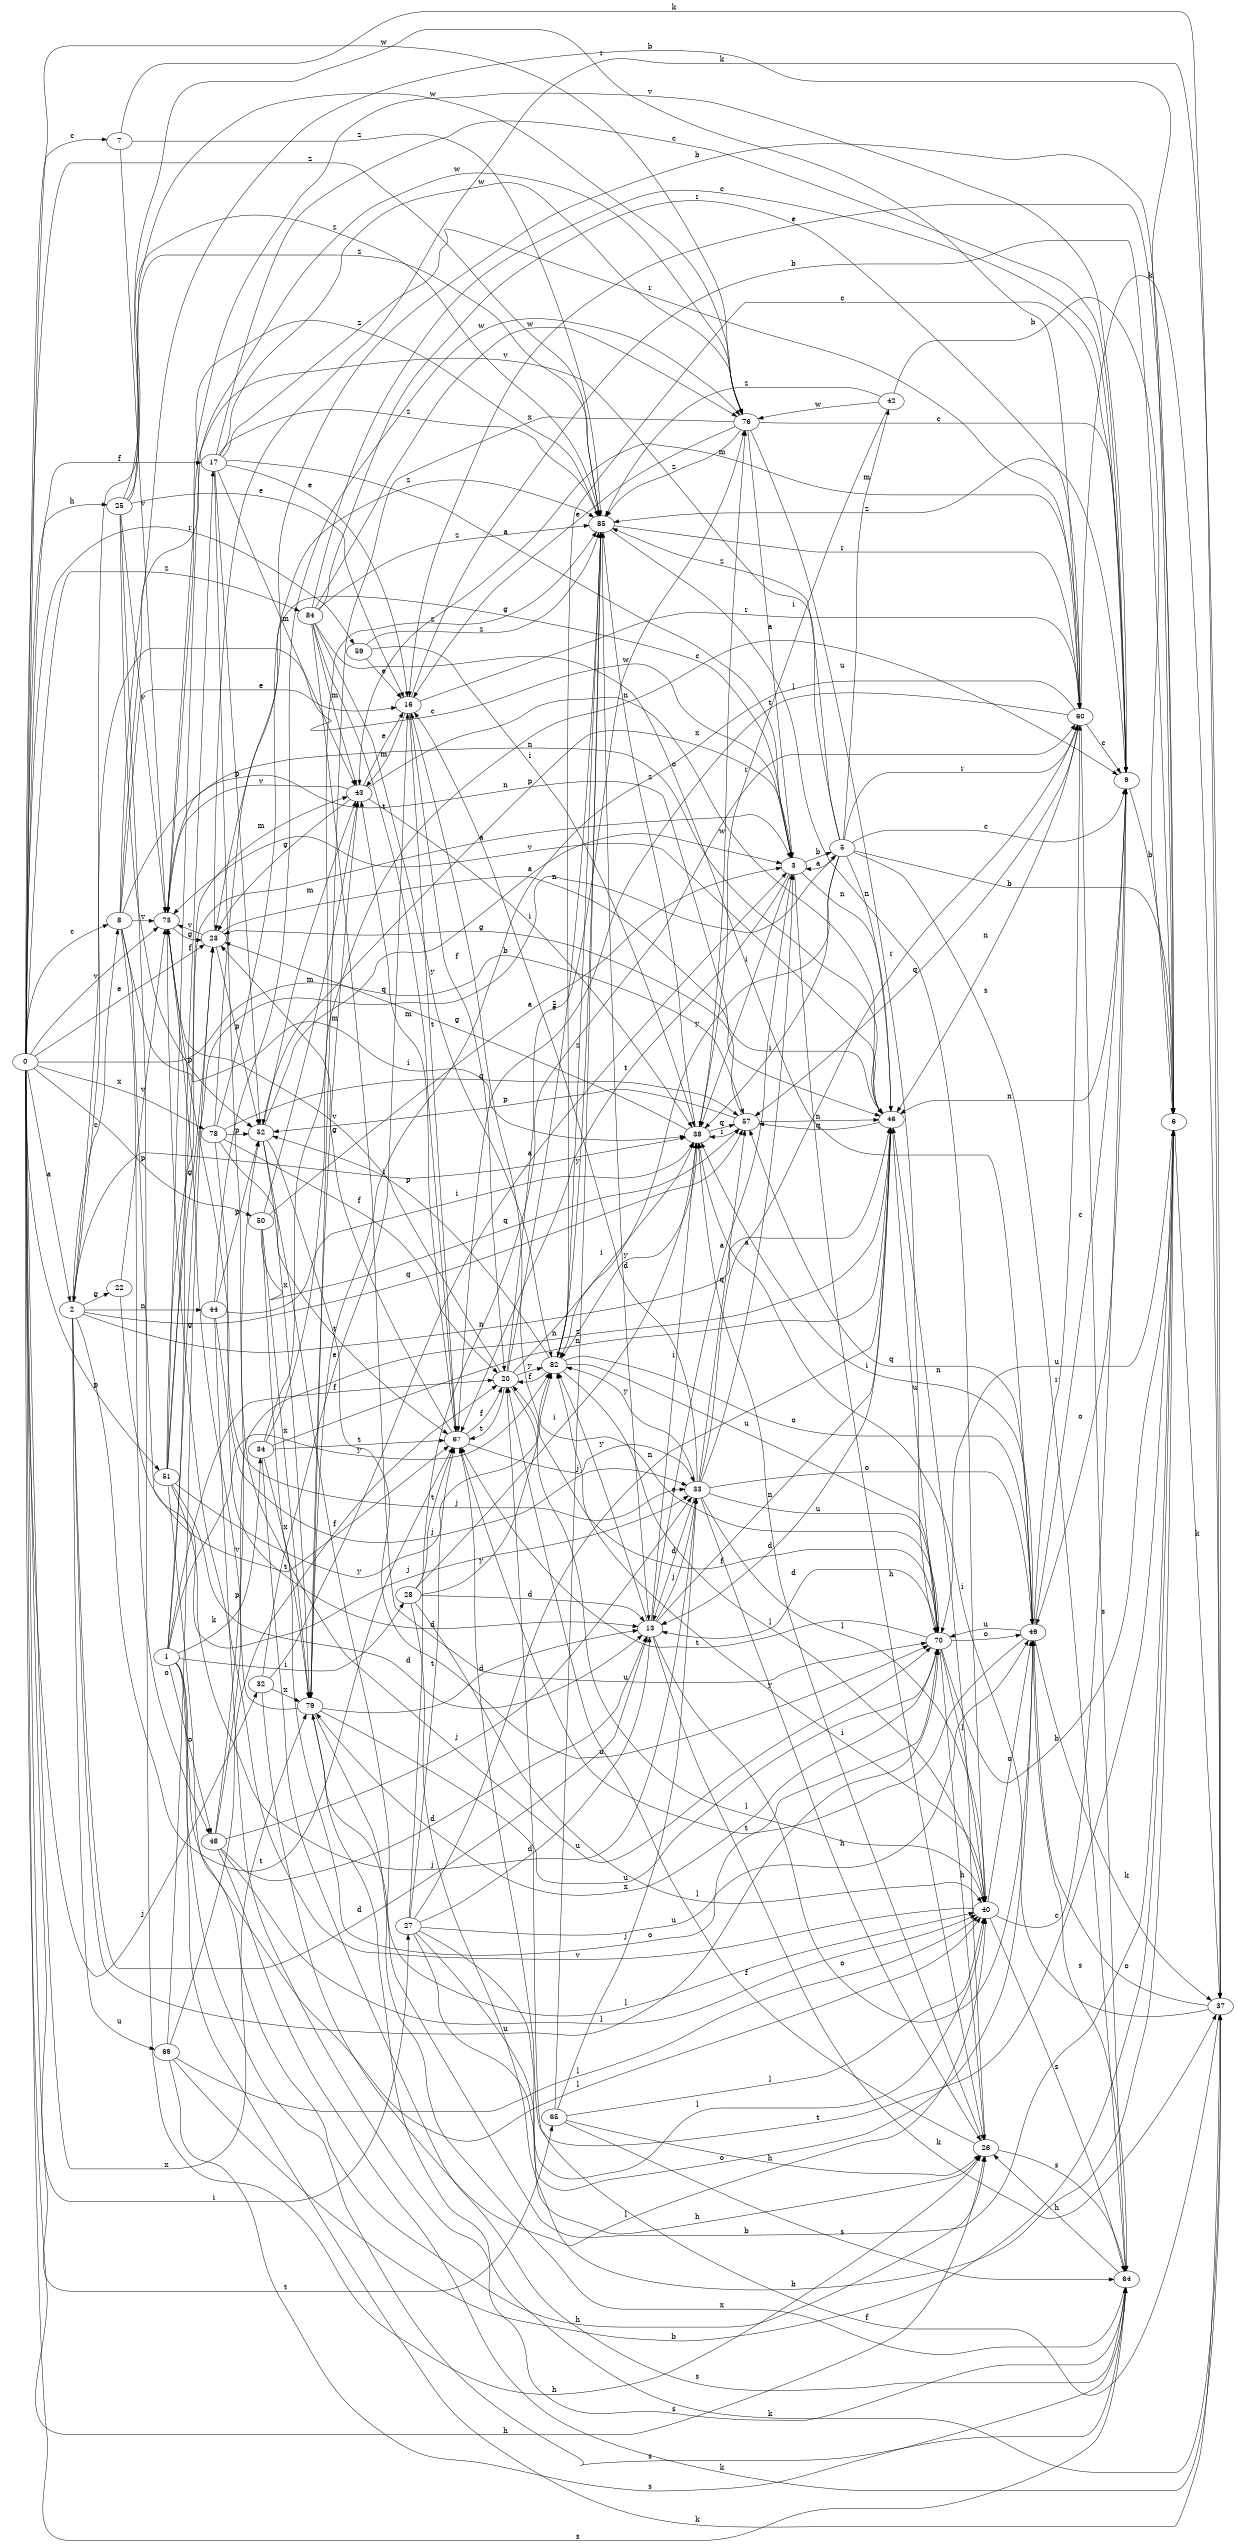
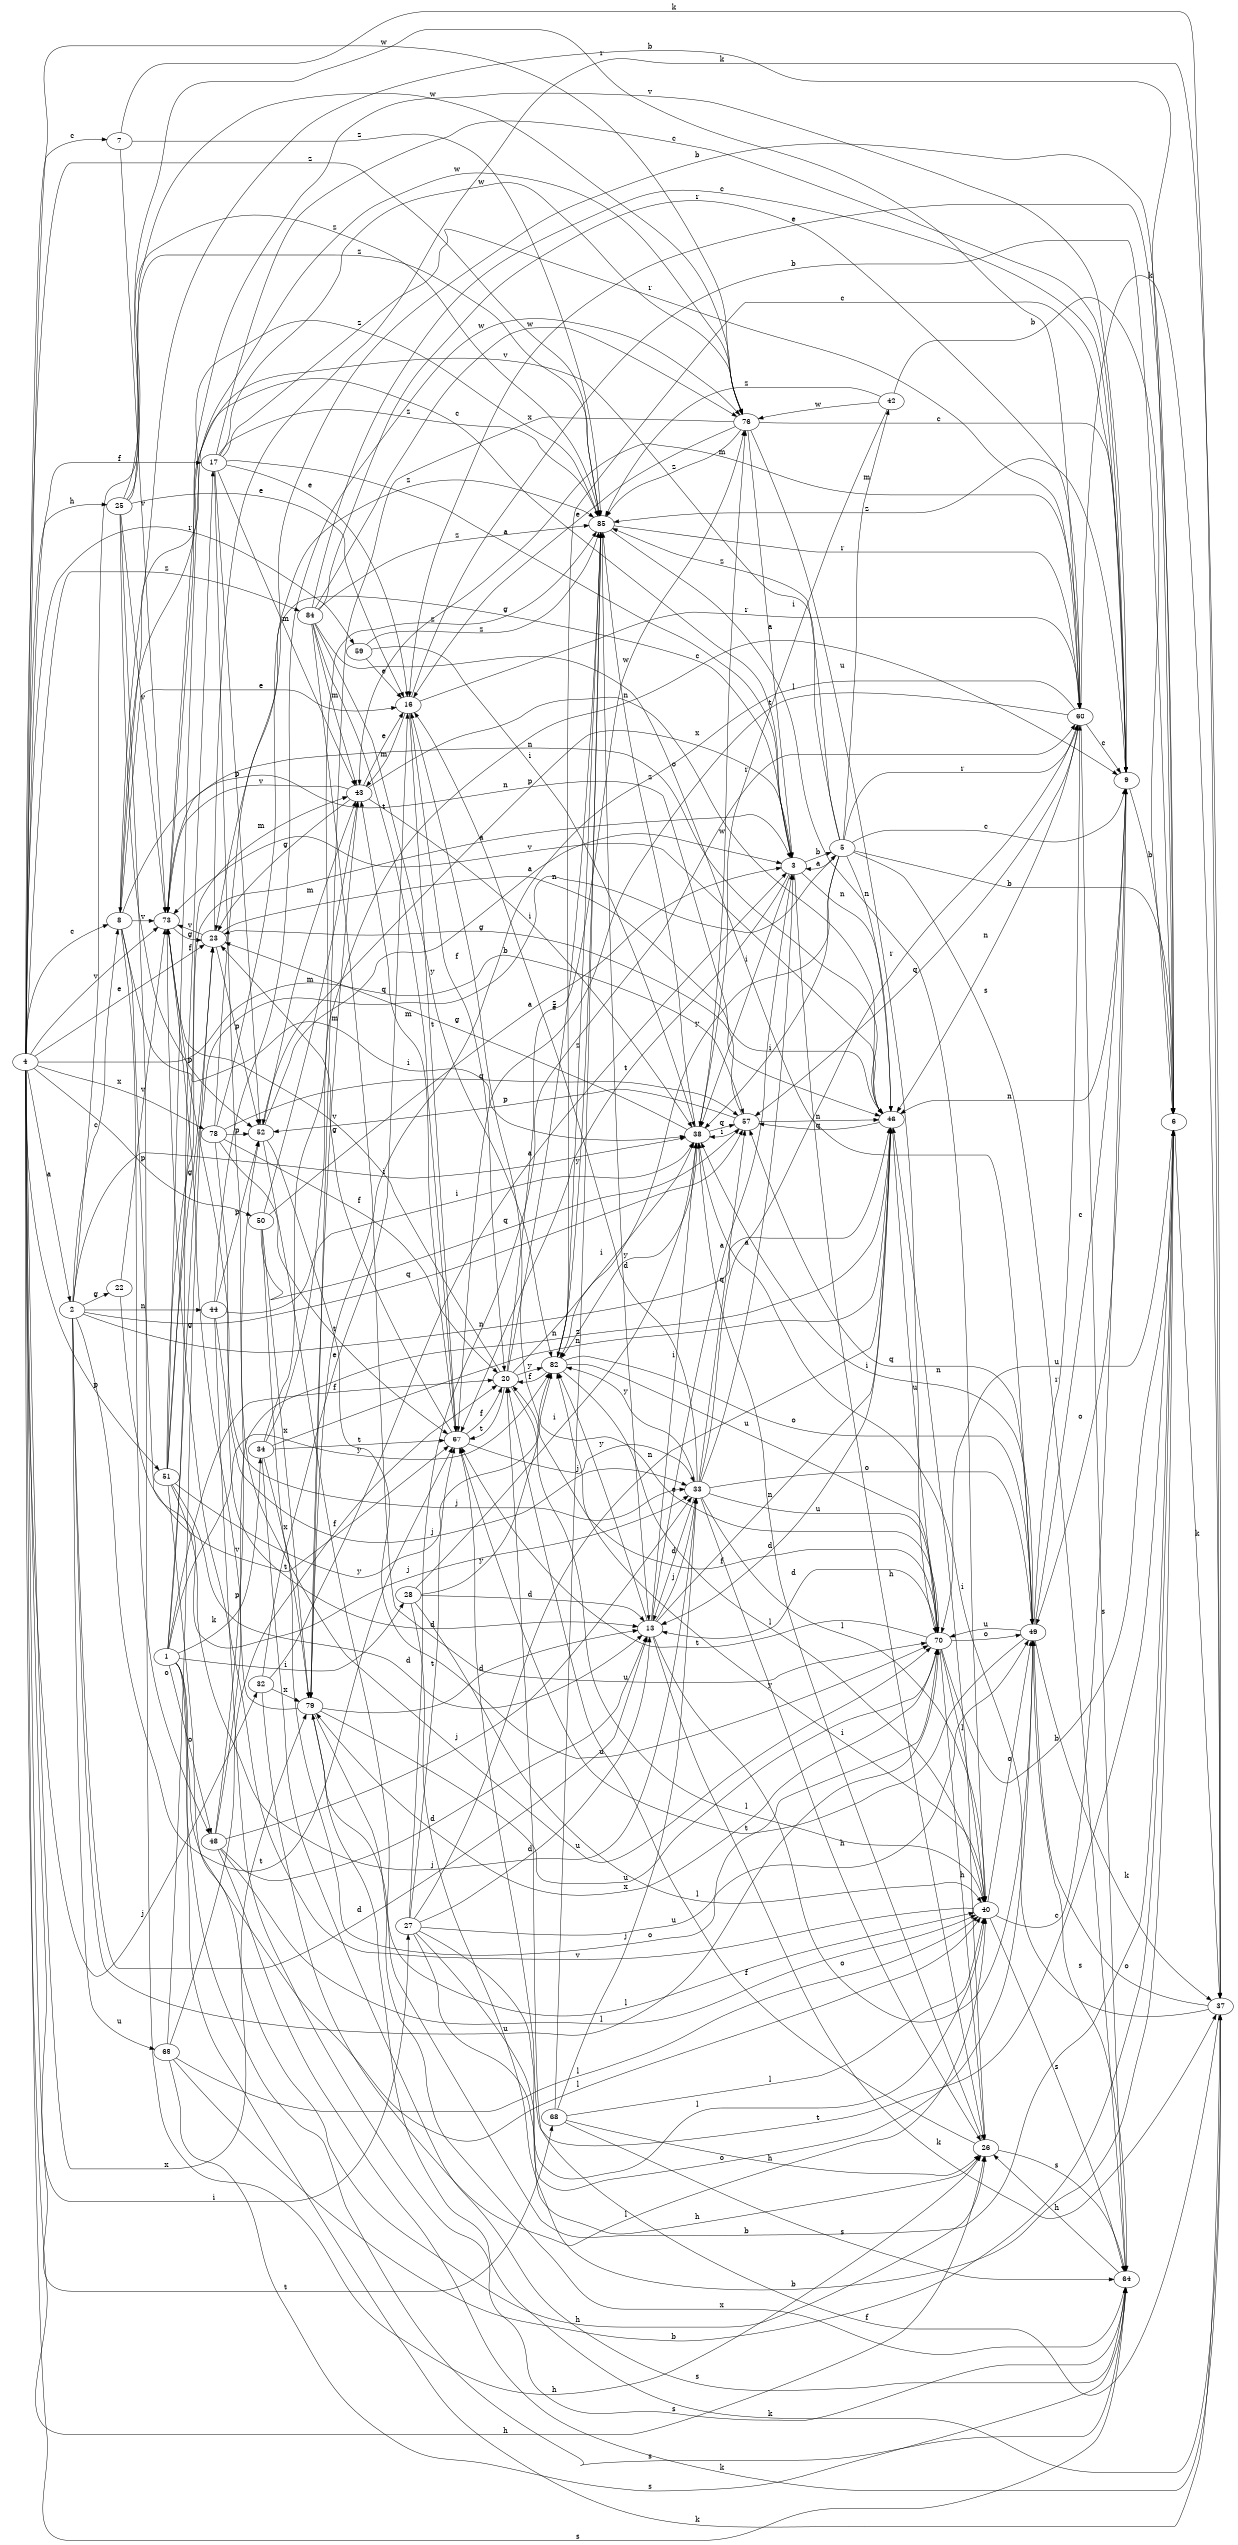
(242, 648) -> (371, 388)
(25, 1062) -> (25, 1062)
(449, 1230) -> none
(293, 1417) -> none
(430, 1520) -> none
(554, 2117) -> (554, 2117)
